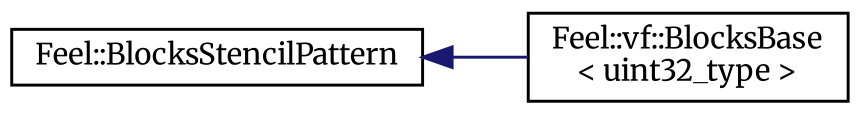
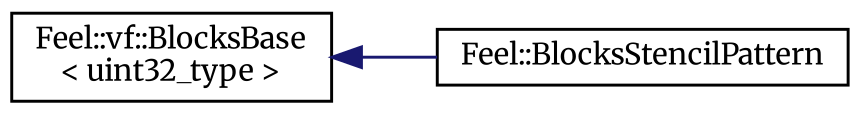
(490, 57) -> (399, 57)
